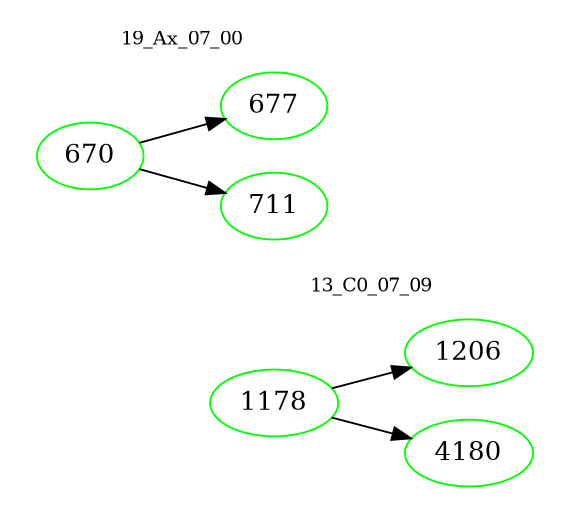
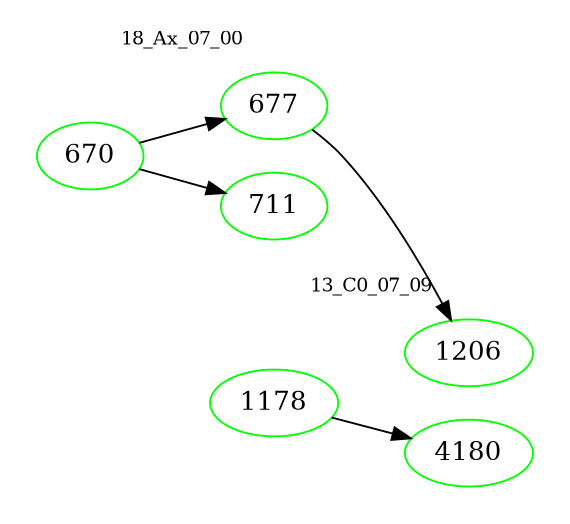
(182, 40) -> (182, 40)
(362, 380) -> (385, 210)
